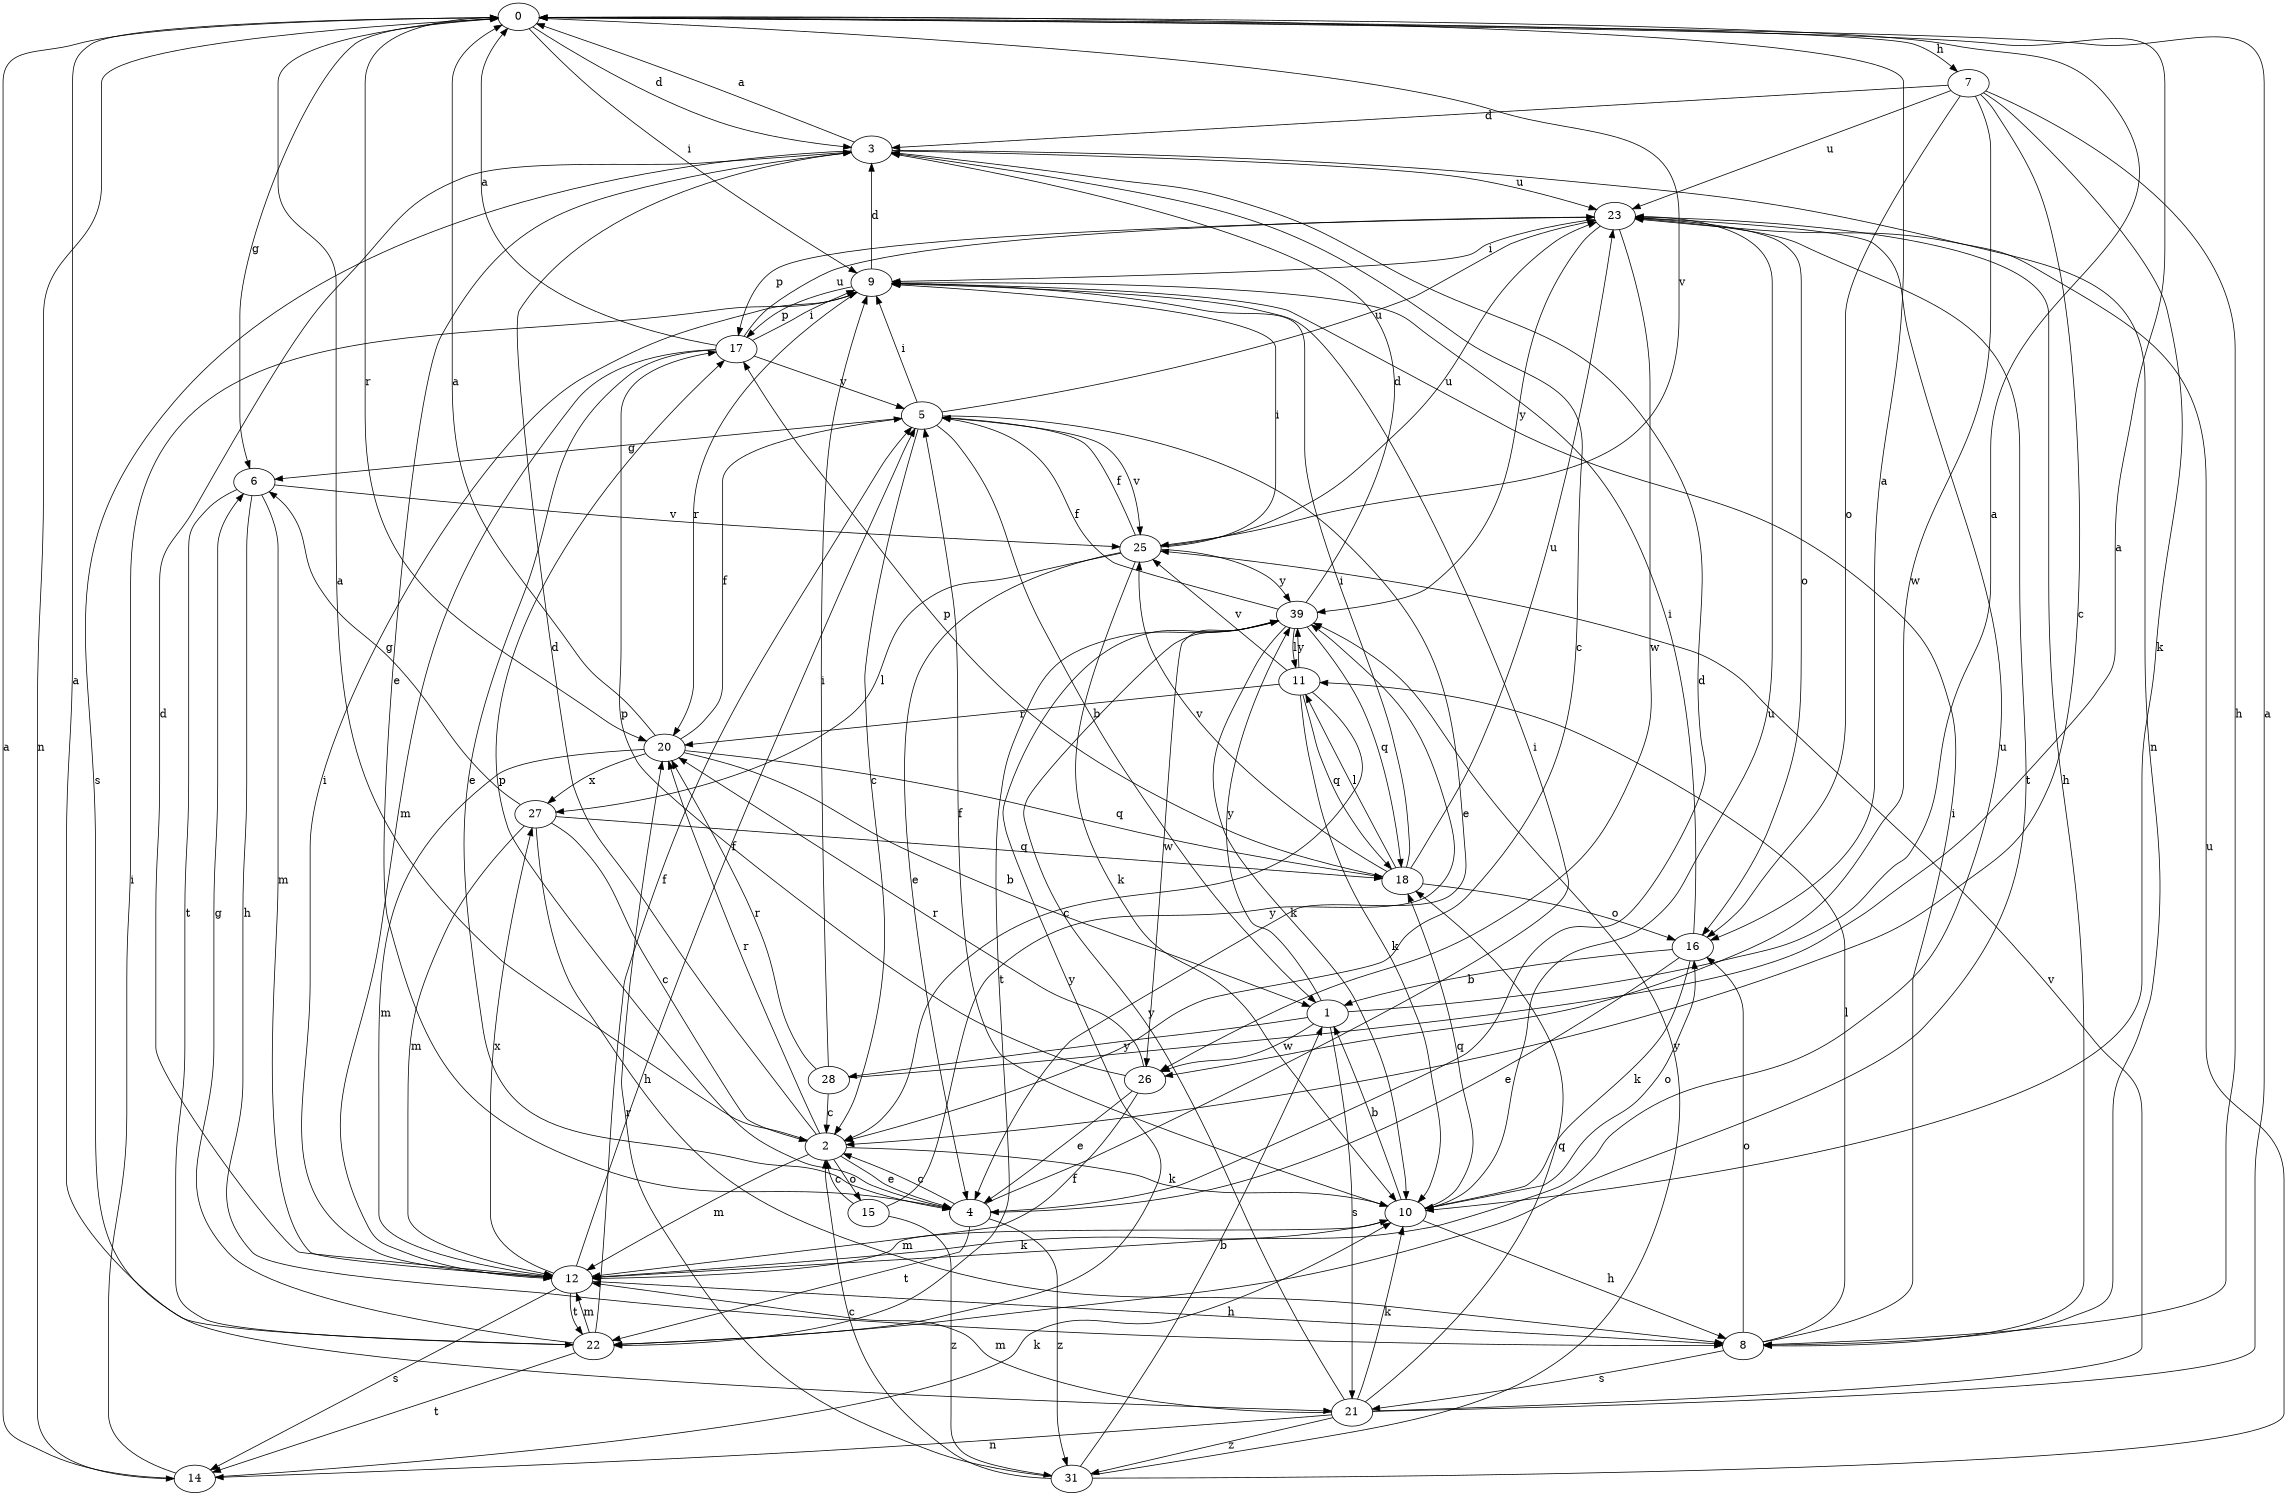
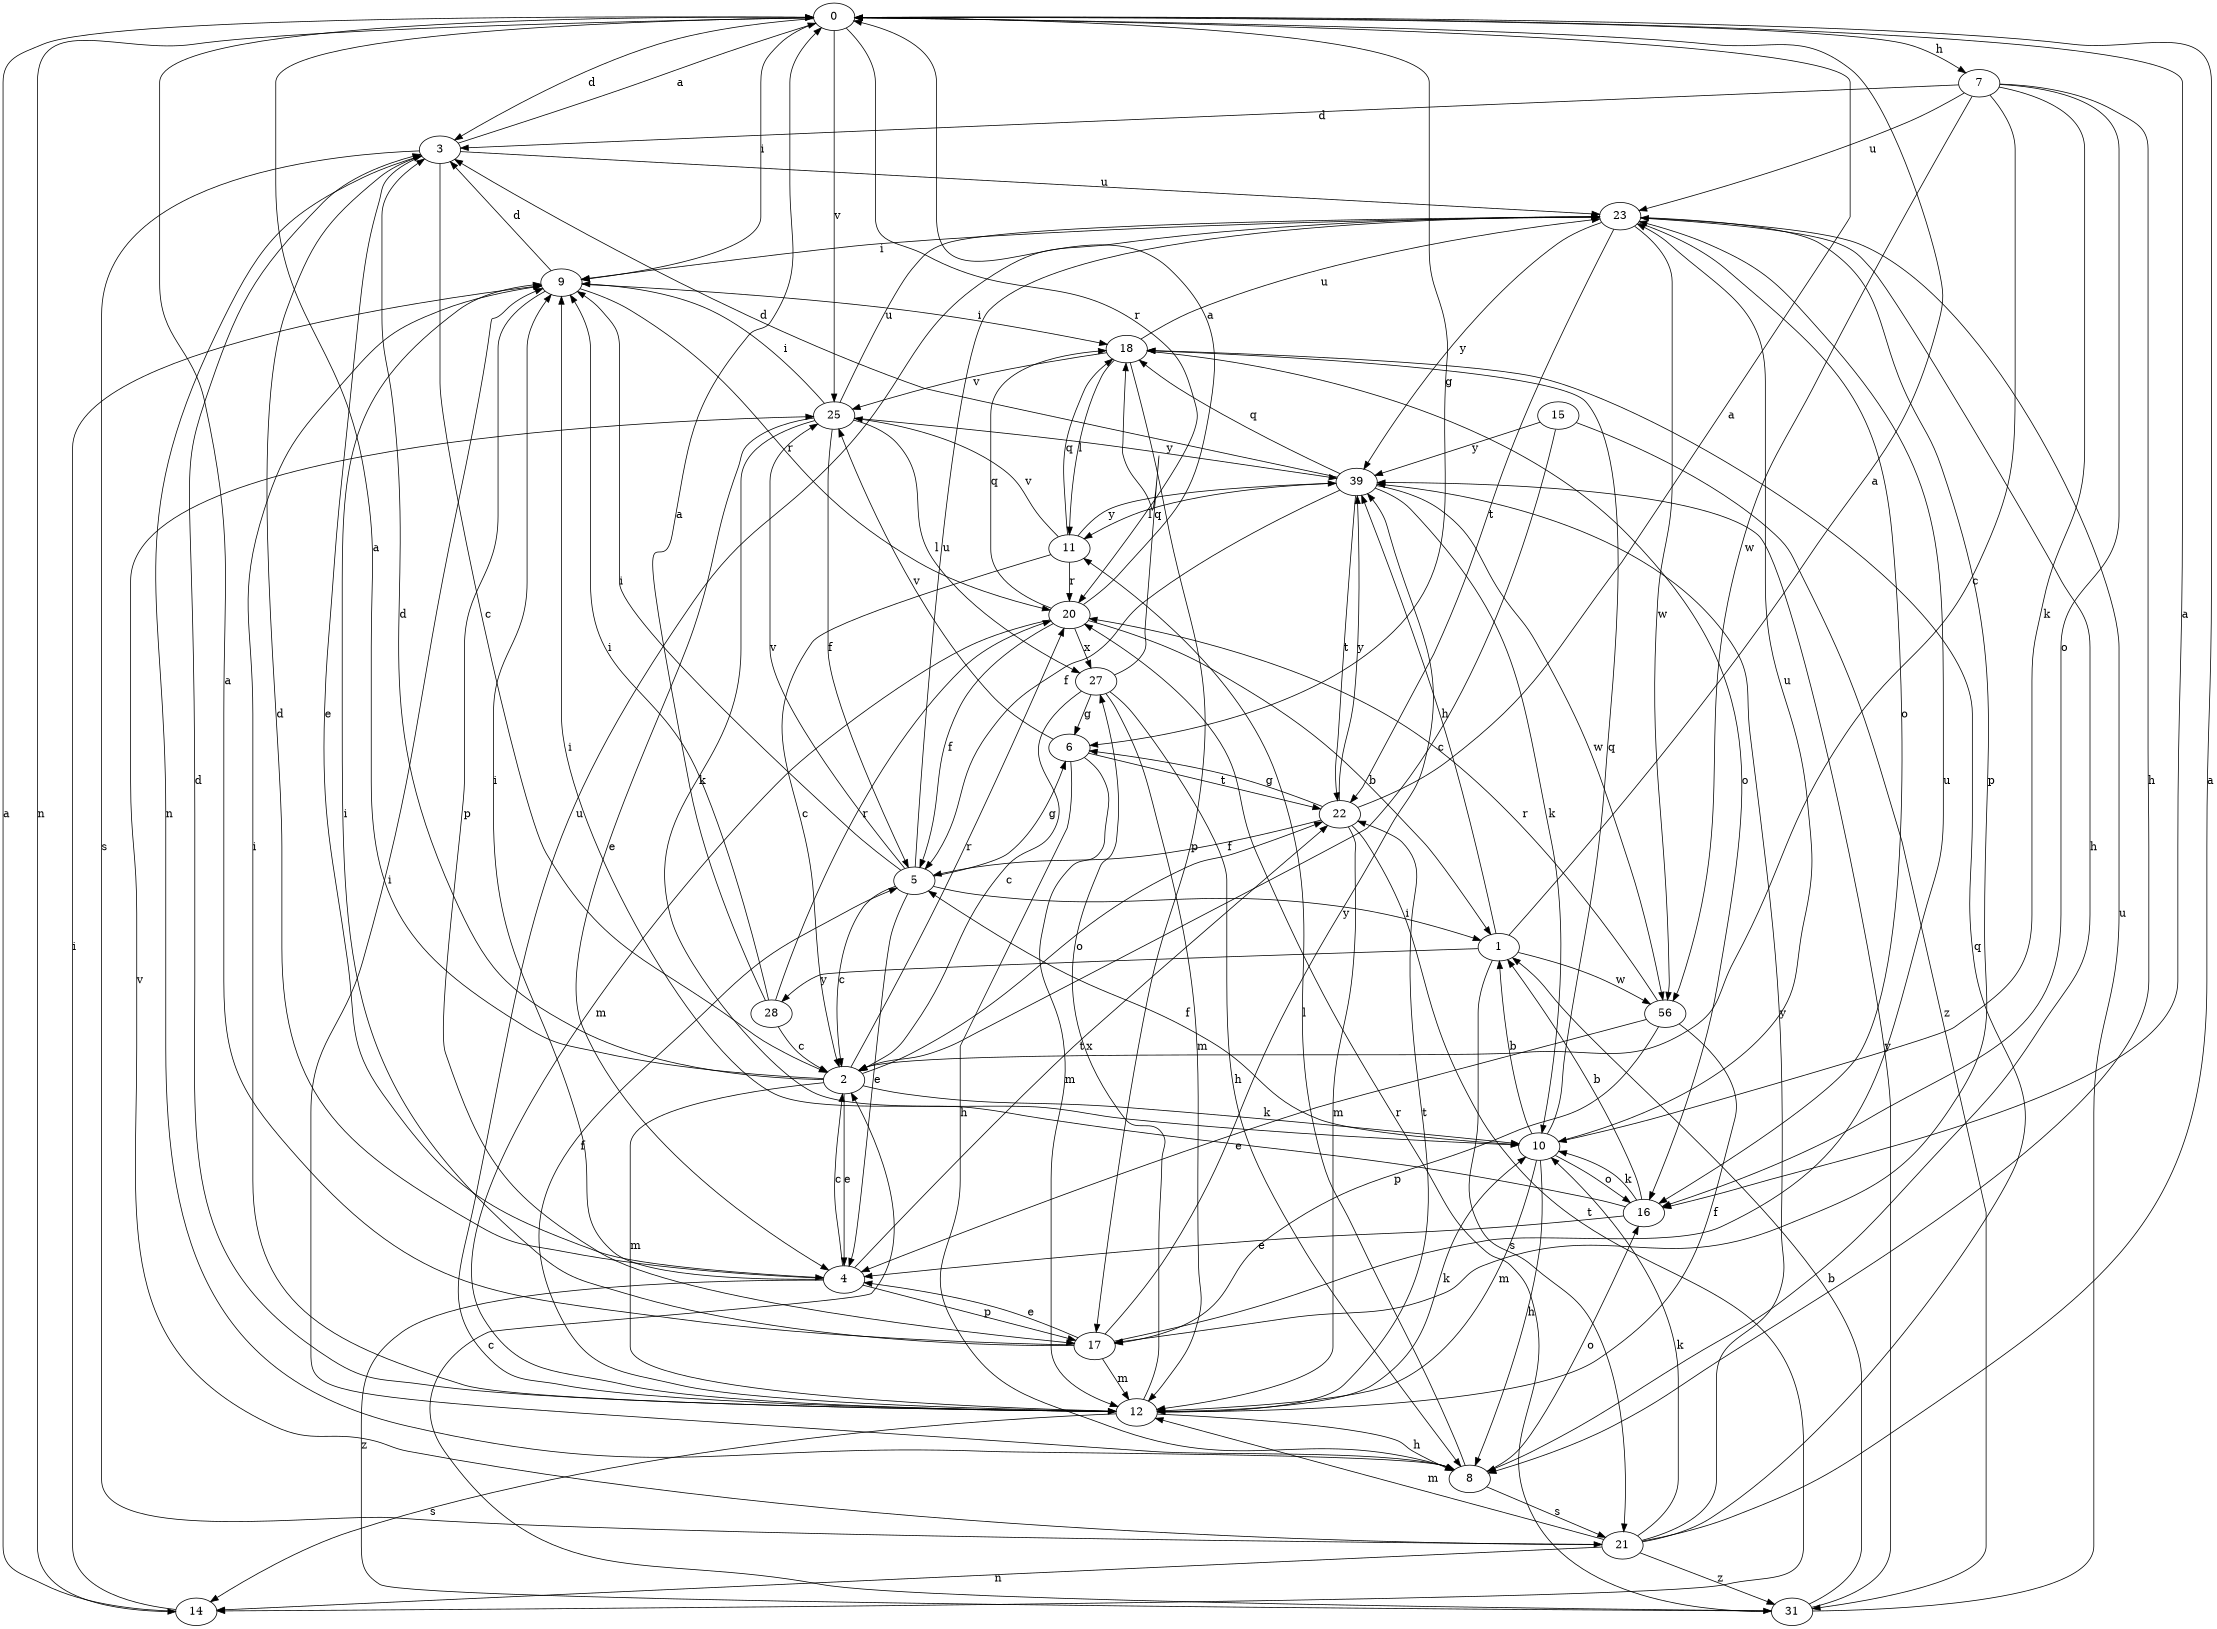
(825, 381) -> (1331, 929)
(1305, 403) -> (842, 303)
(1097, 715) -> (1407, 914)
(1231, 814) -> (1445, 715)
(1383, 944) -> none
(1145, 1080) -> (1665, 1014)
(845, 1177) -> (1069, 940)
(819, 1411) -> none
